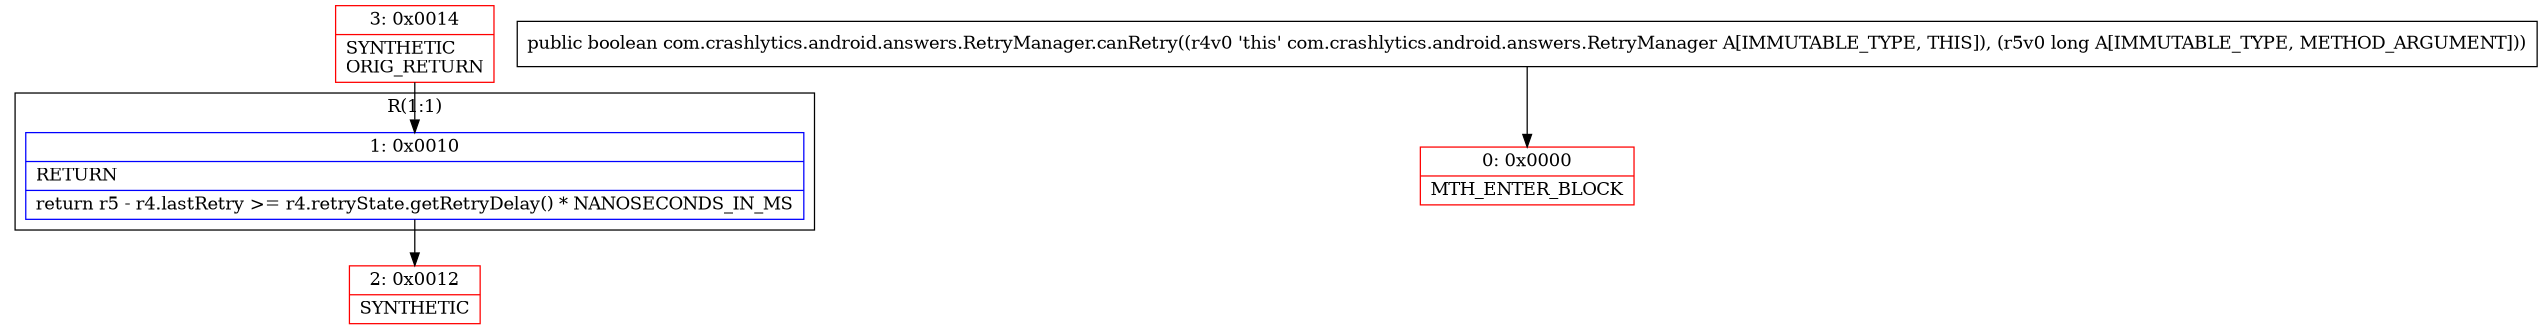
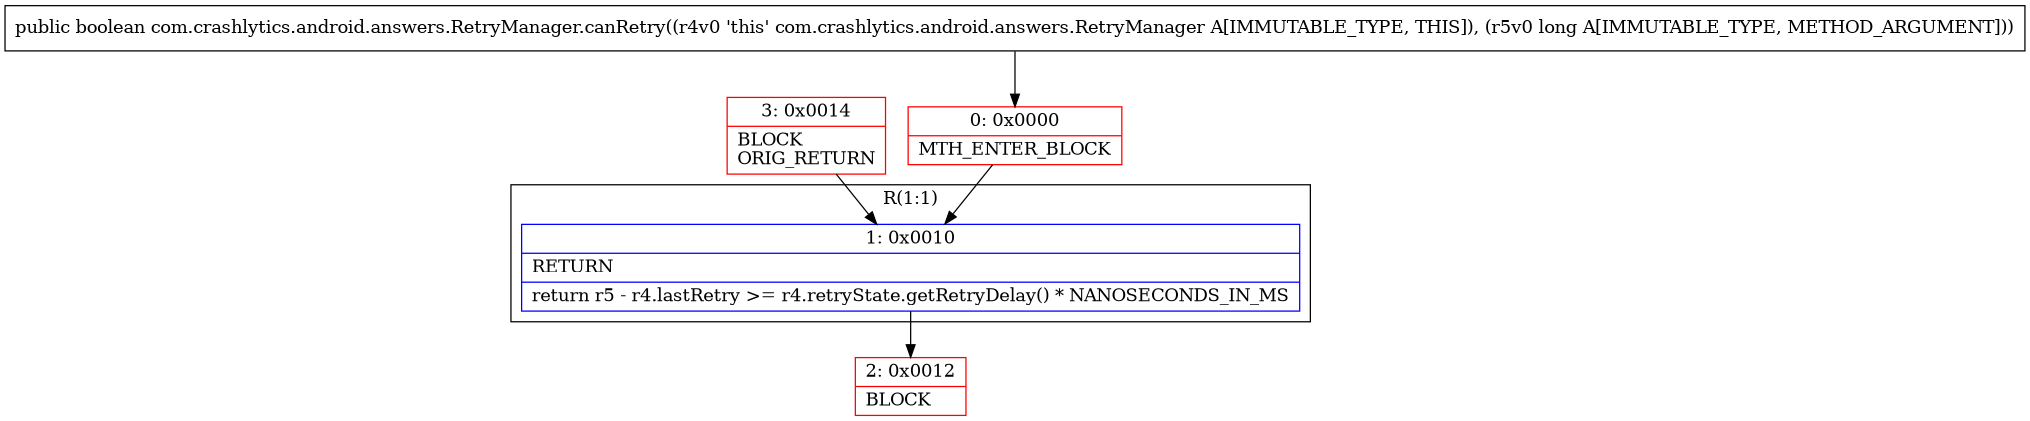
(401, 48) -> (770, 140)
none -> (970, 193)
(415, 309) -> (898, 400)
